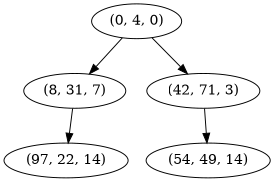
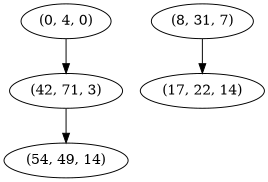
(109, 52) -> none
(66, 160) -> (202, 91)
